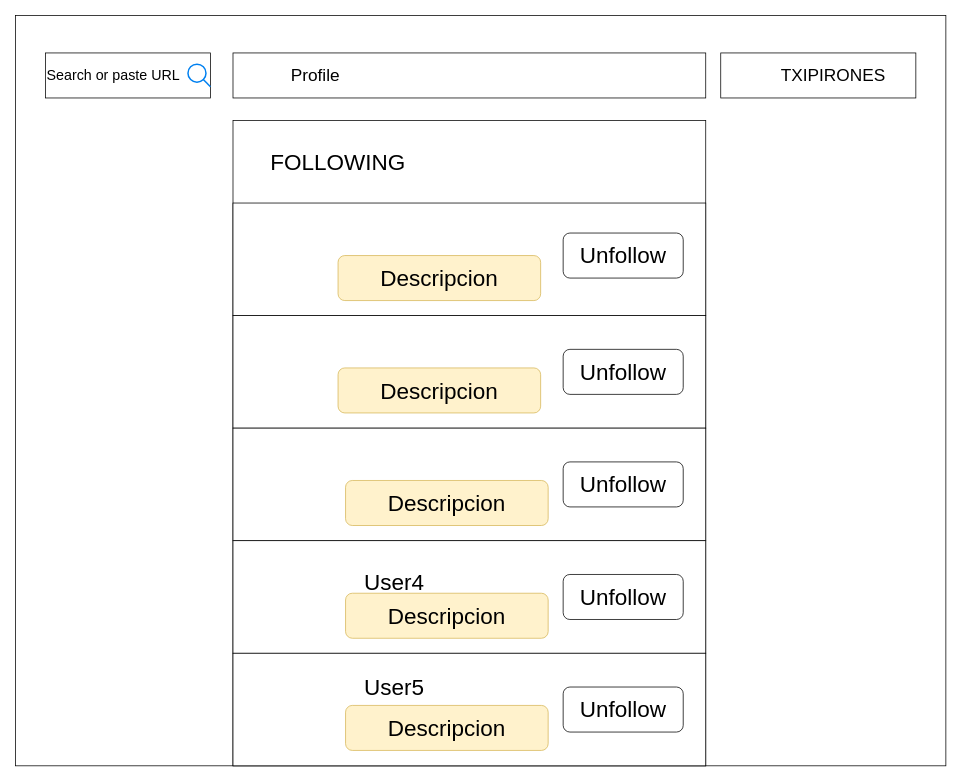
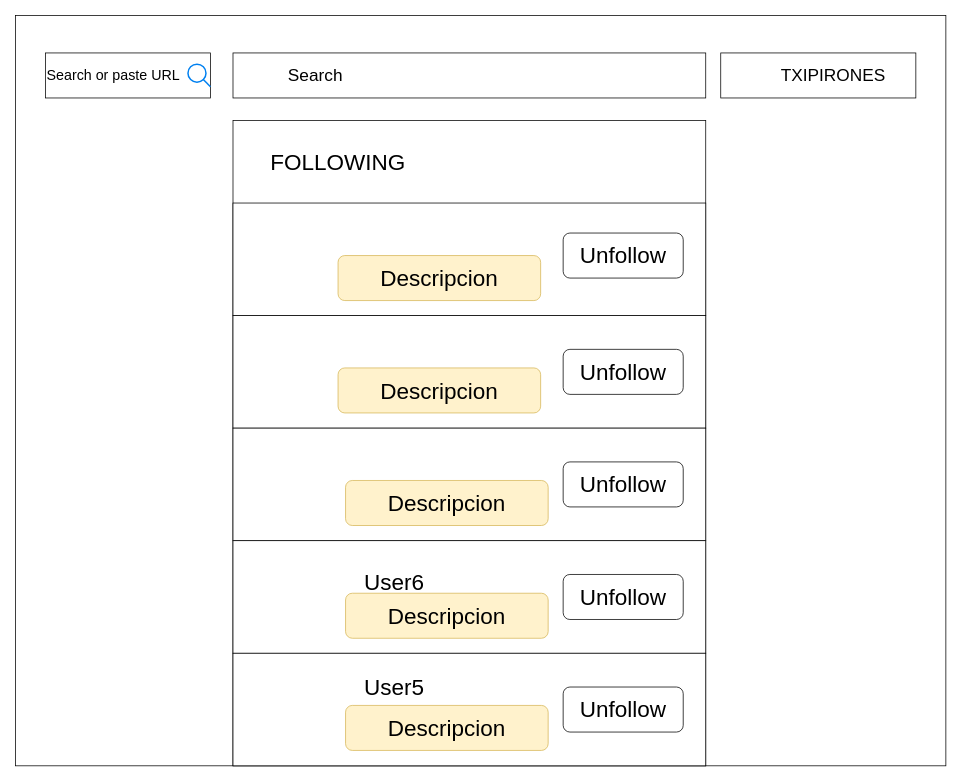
(315, 75) -> (315, 75)
(394, 582) -> (394, 582)
